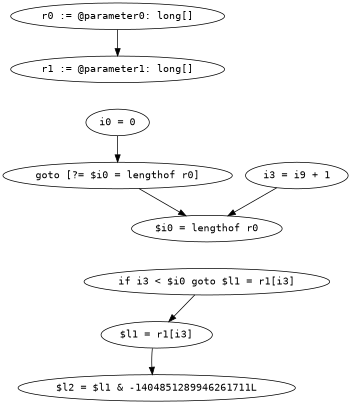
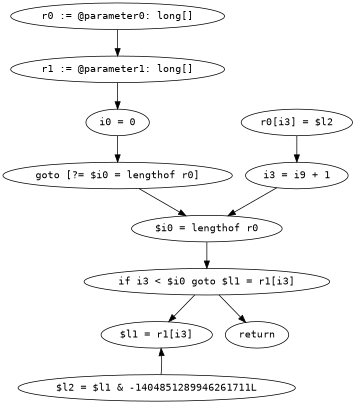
none -> (118, 92)
none -> (297, 122)
none -> (207, 252)
none -> (257, 335)
(152, 358) -> (162, 365)
